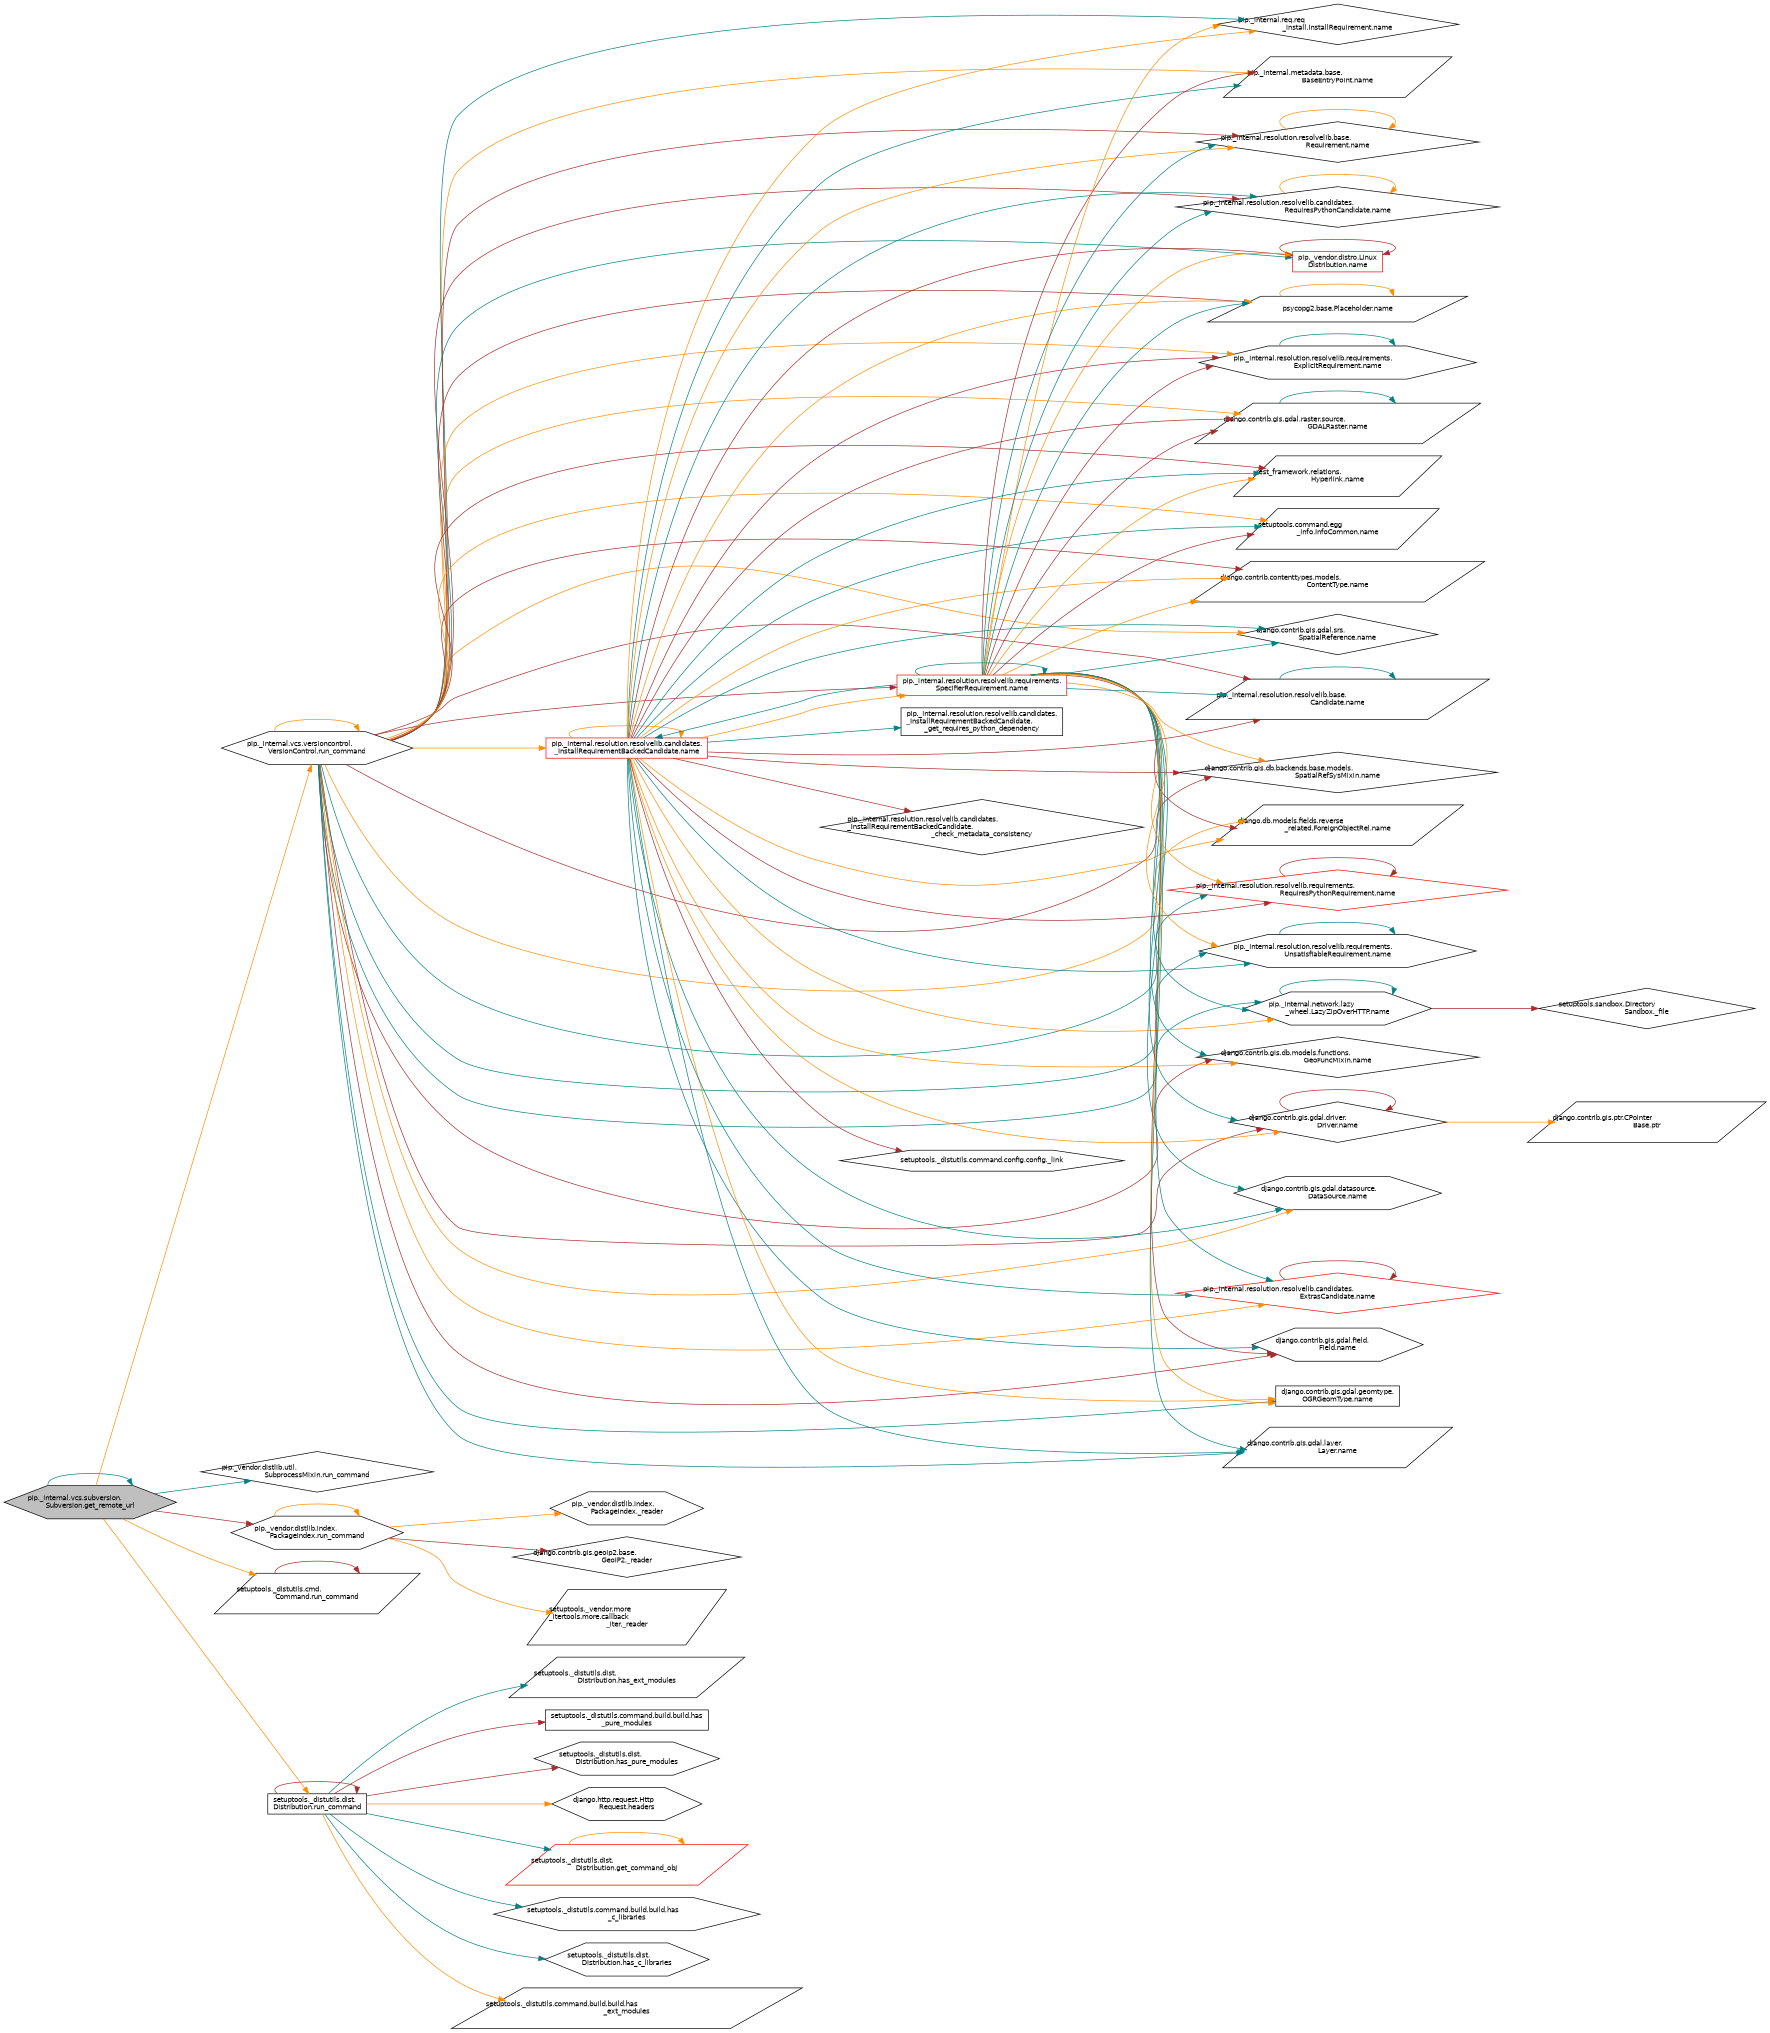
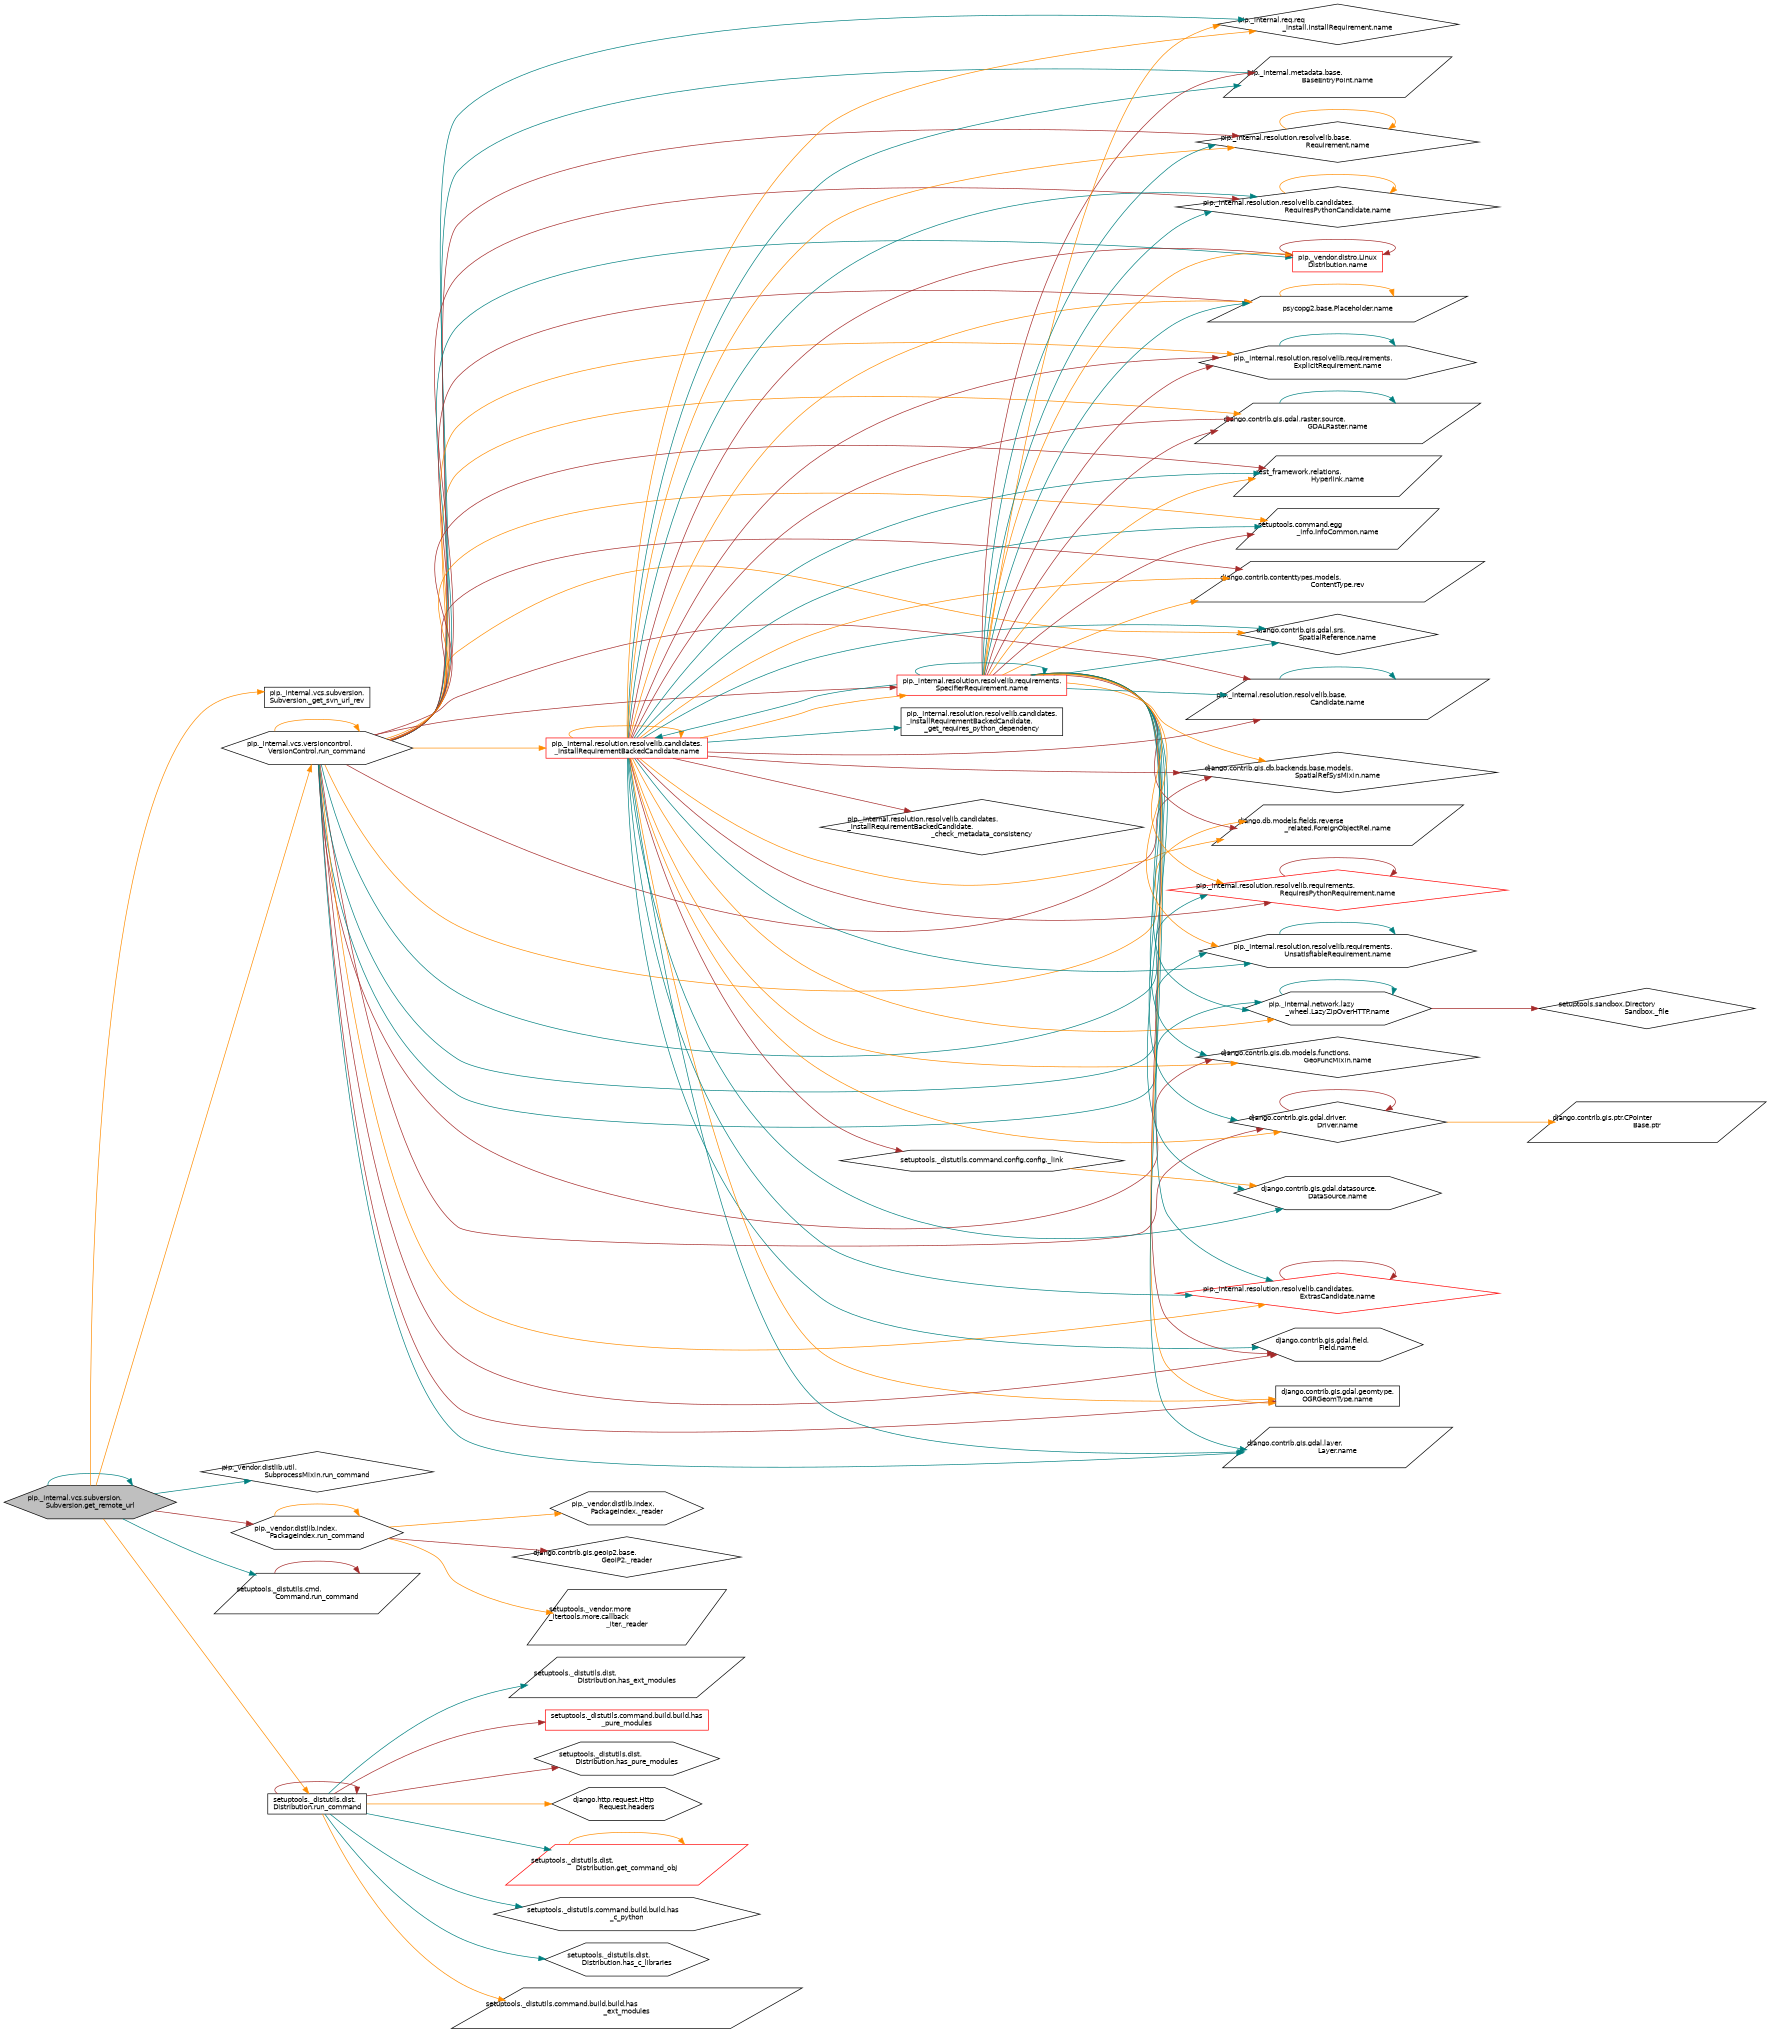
(550, 122) -> (550, 122)
(1338, 582) -> (1338, 582)
none -> (317, 697)
(618, 1292) -> (1169, 1178)
(529, 1425) -> (529, 1425)
(185, 1548) -> (185, 1548)
(627, 1720) -> (627, 1720)
(627, 1914) -> (627, 1914)
